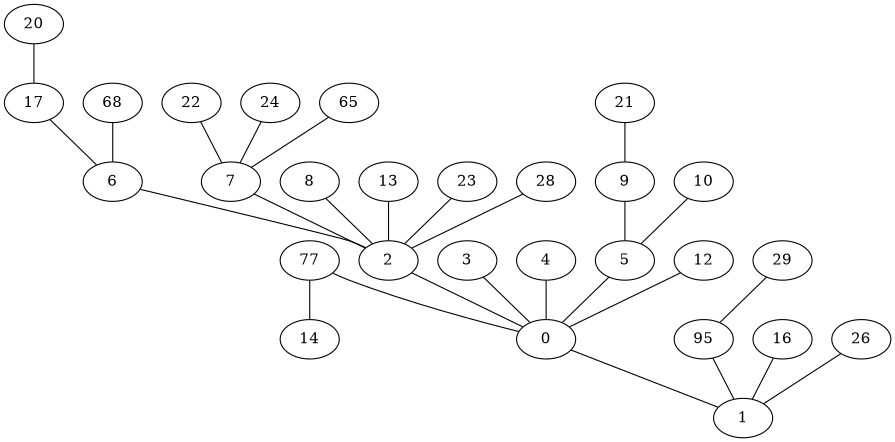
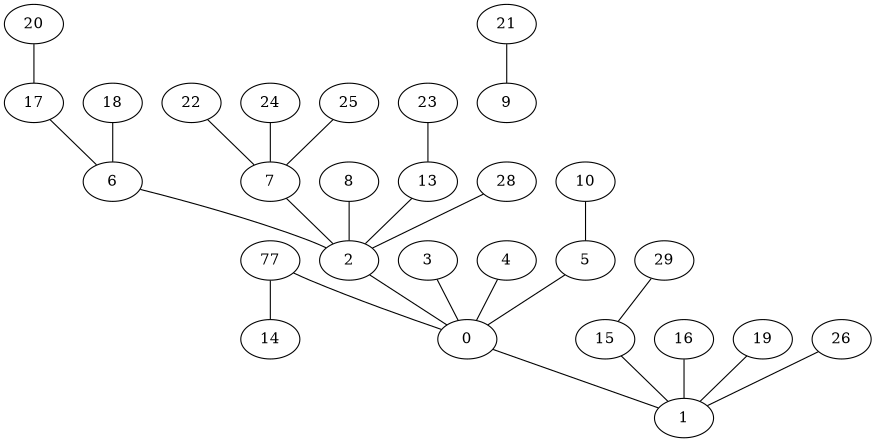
(113, 103) -> (113, 103)
(349, 103) -> (349, 103)
(428, 221) -> (428, 142)
(625, 221) -> none
(704, 260) -> none
(704, 339) -> (605, 339)
none -> (763, 339)
